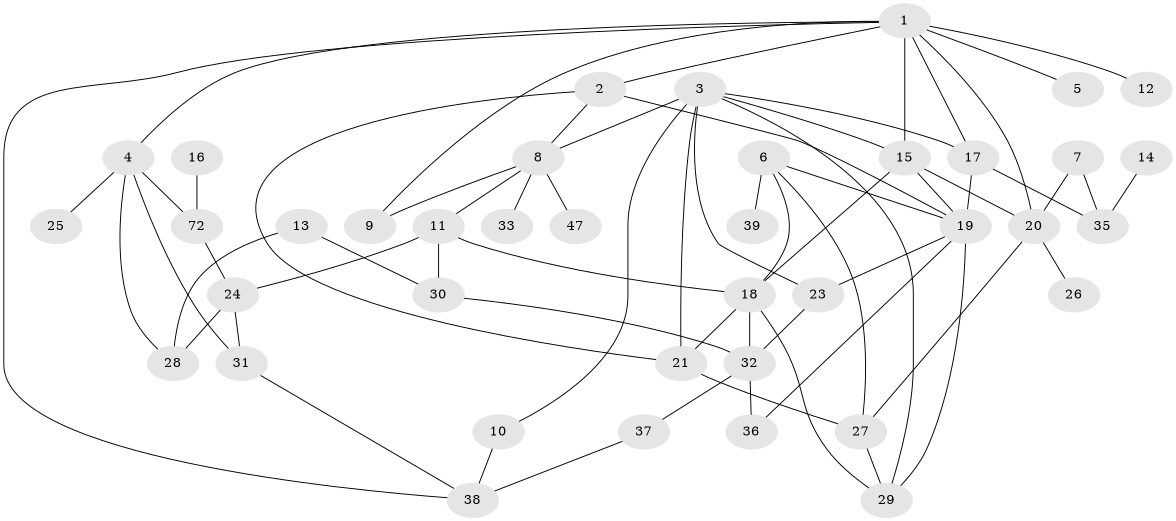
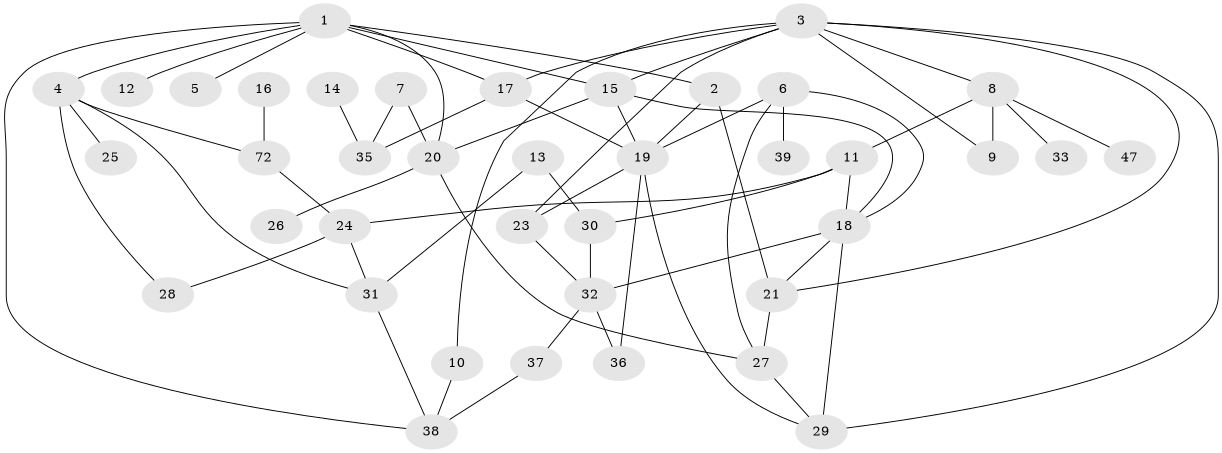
(607, 57) -> (897, 89)
(569, 124) -> none
(205, 271) -> (455, 226)
